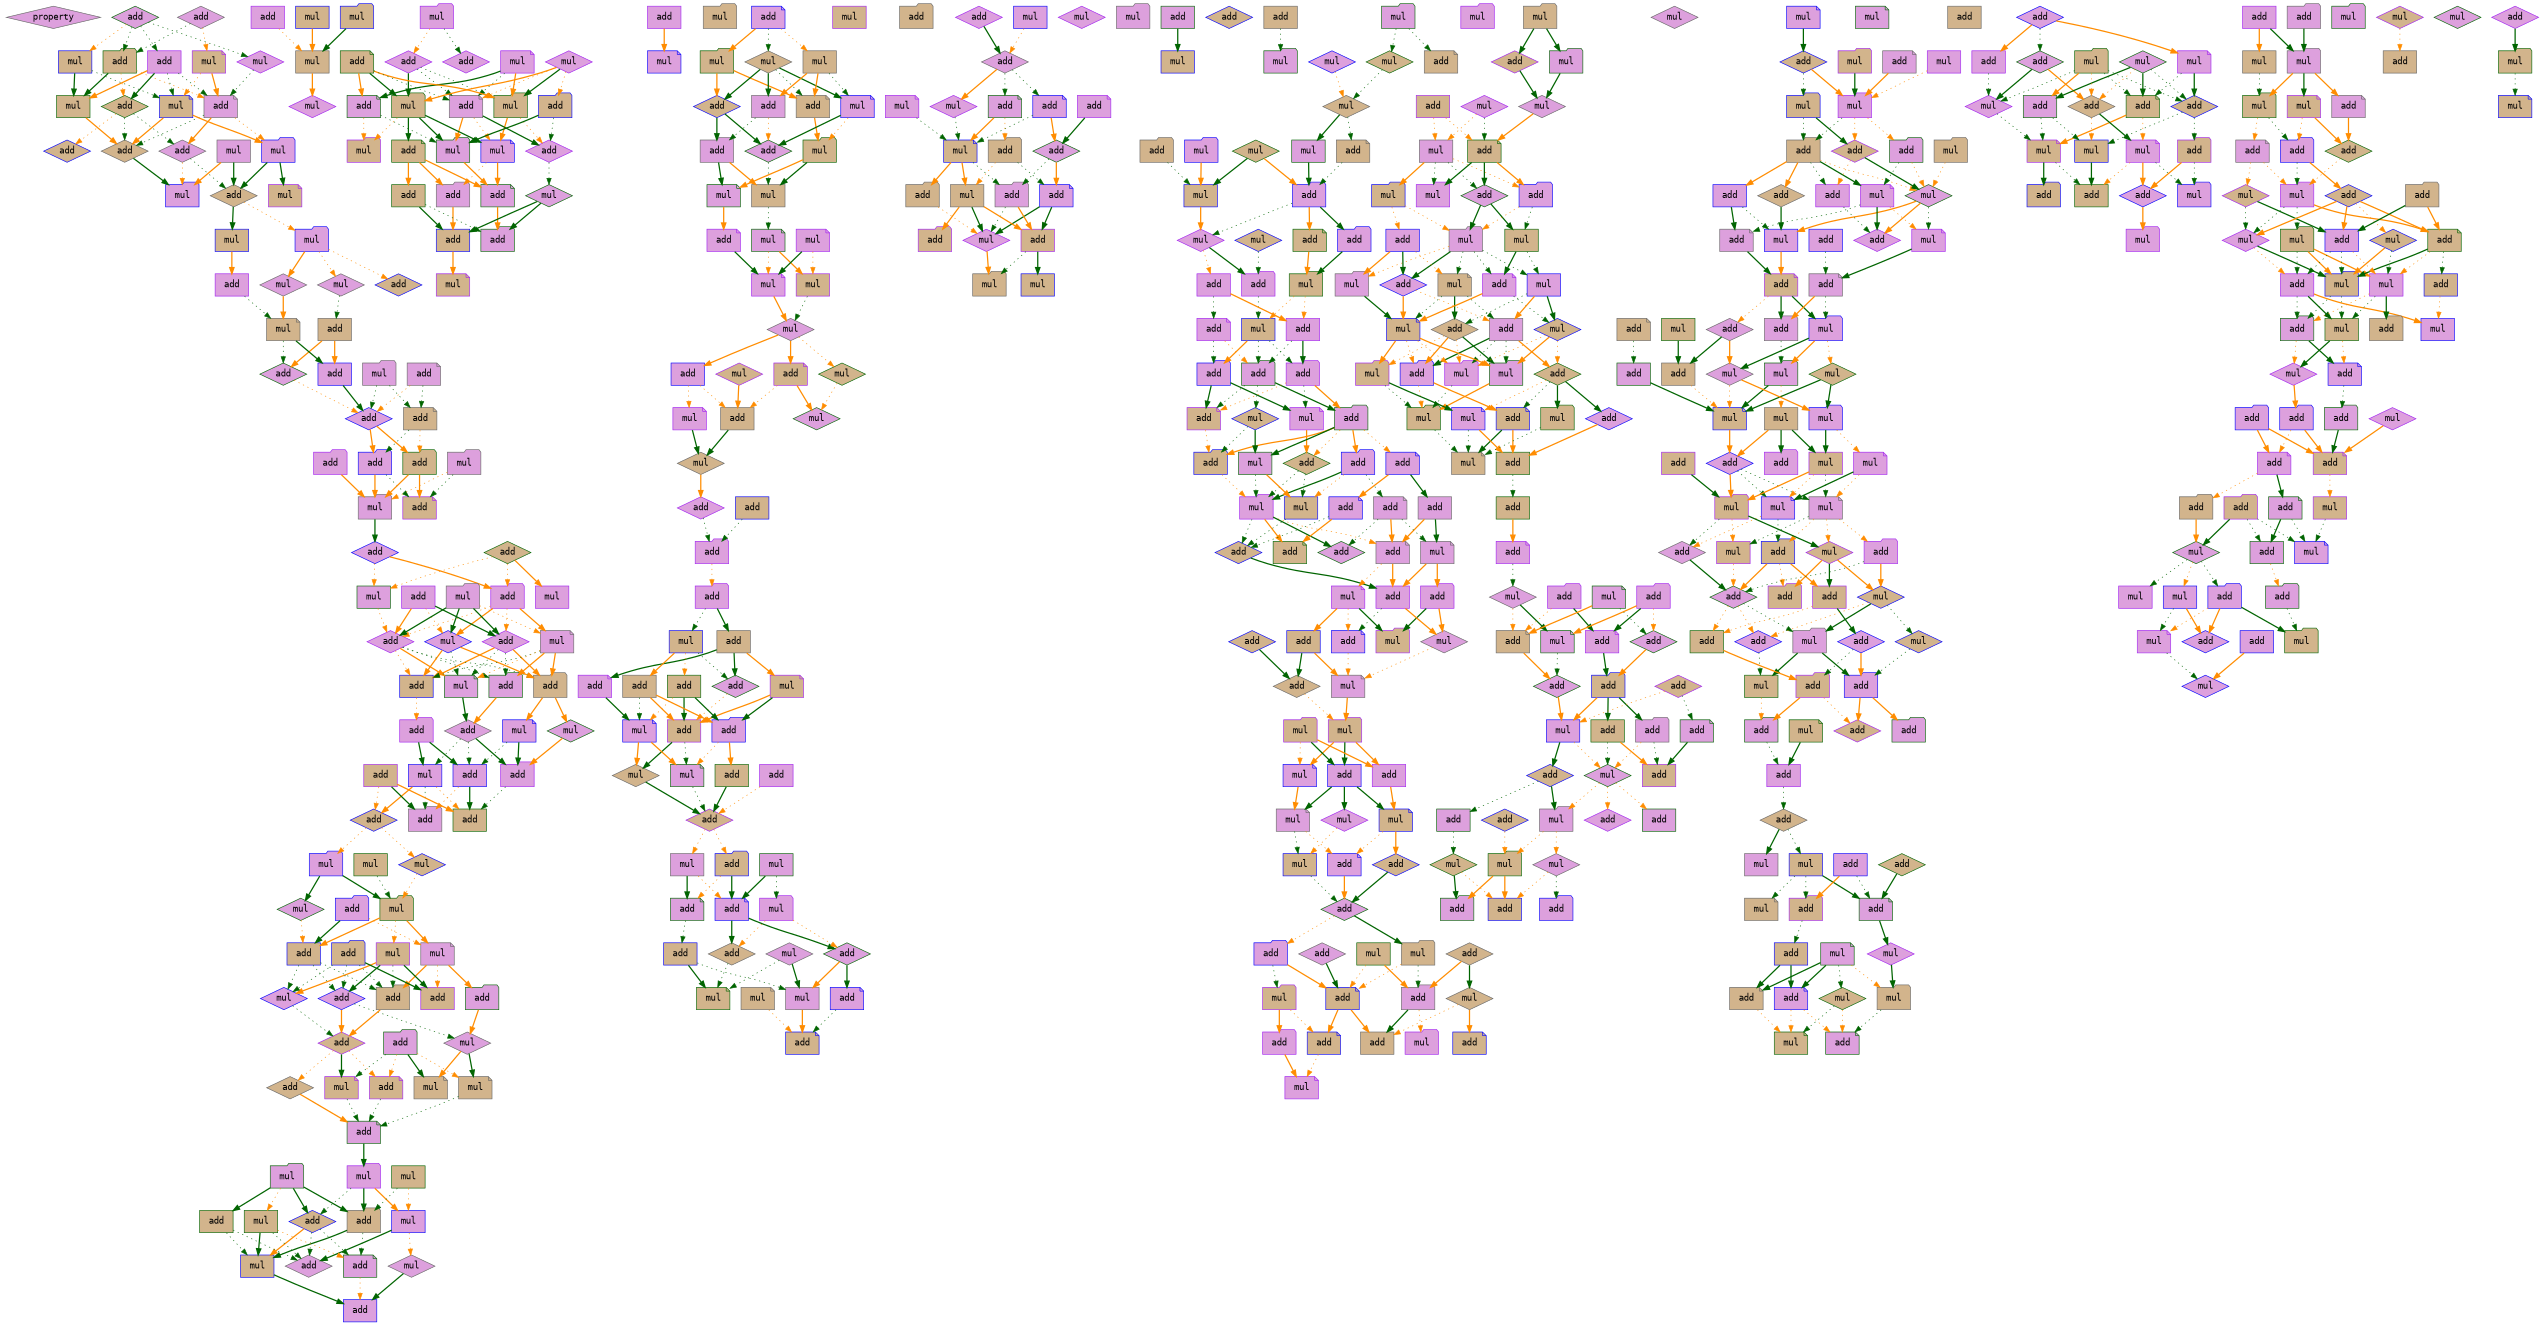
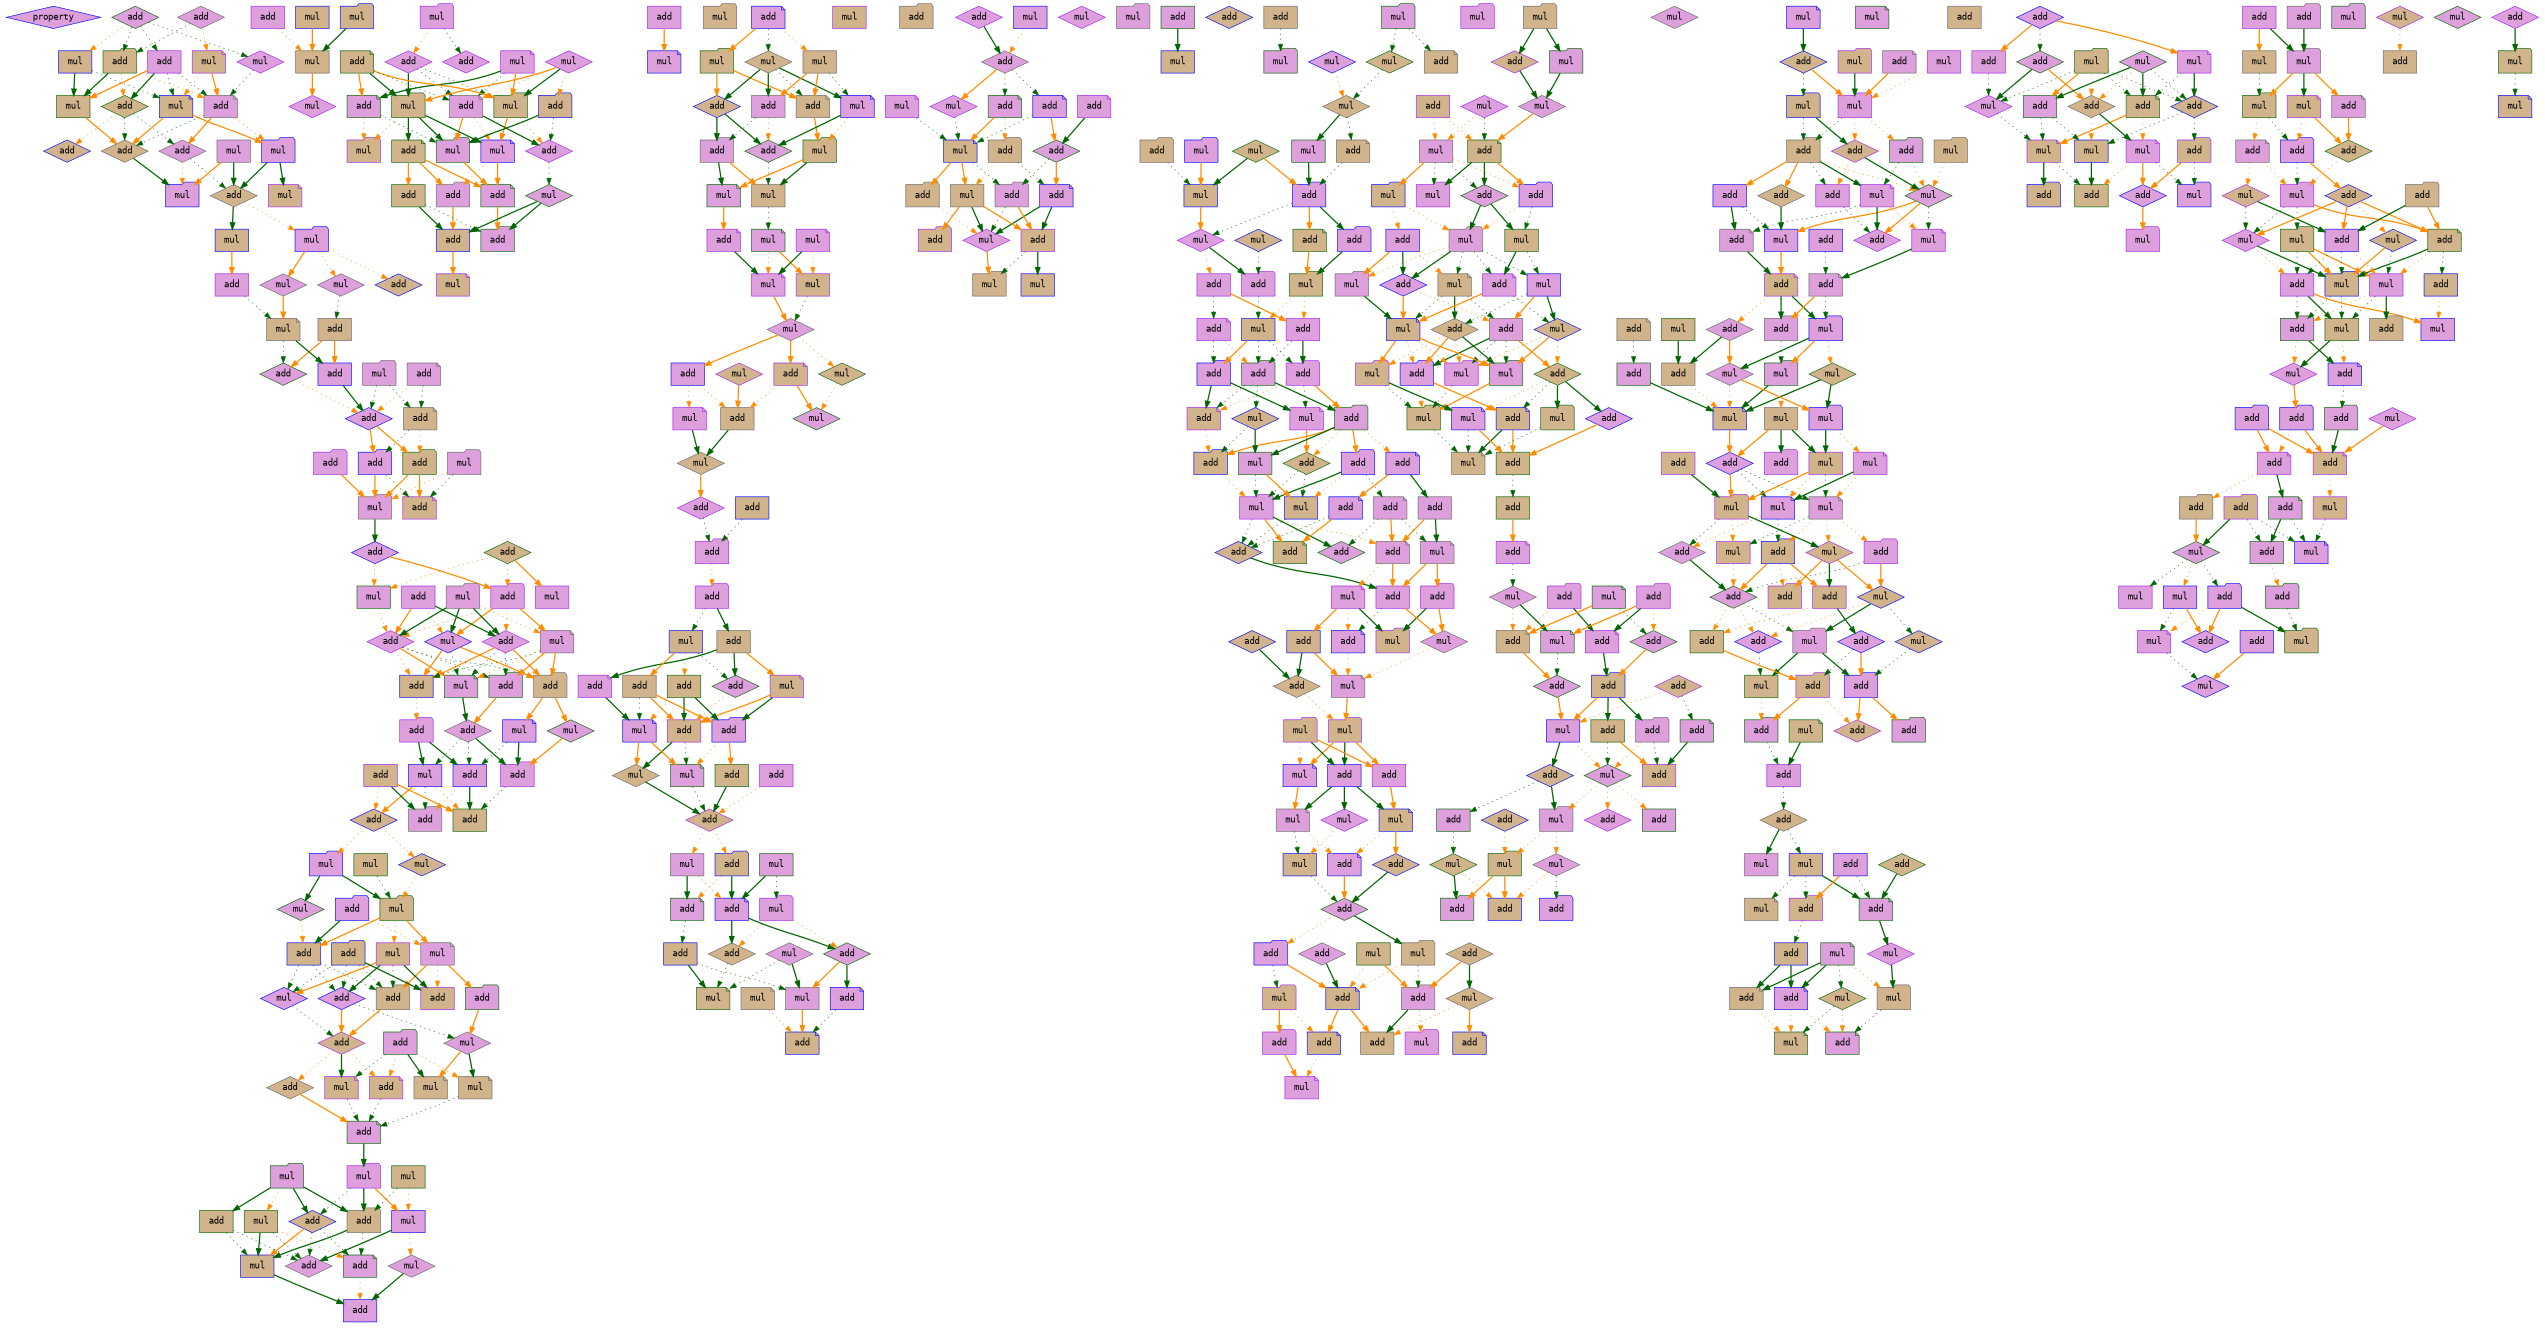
(53, 17) -> (53, 17)
